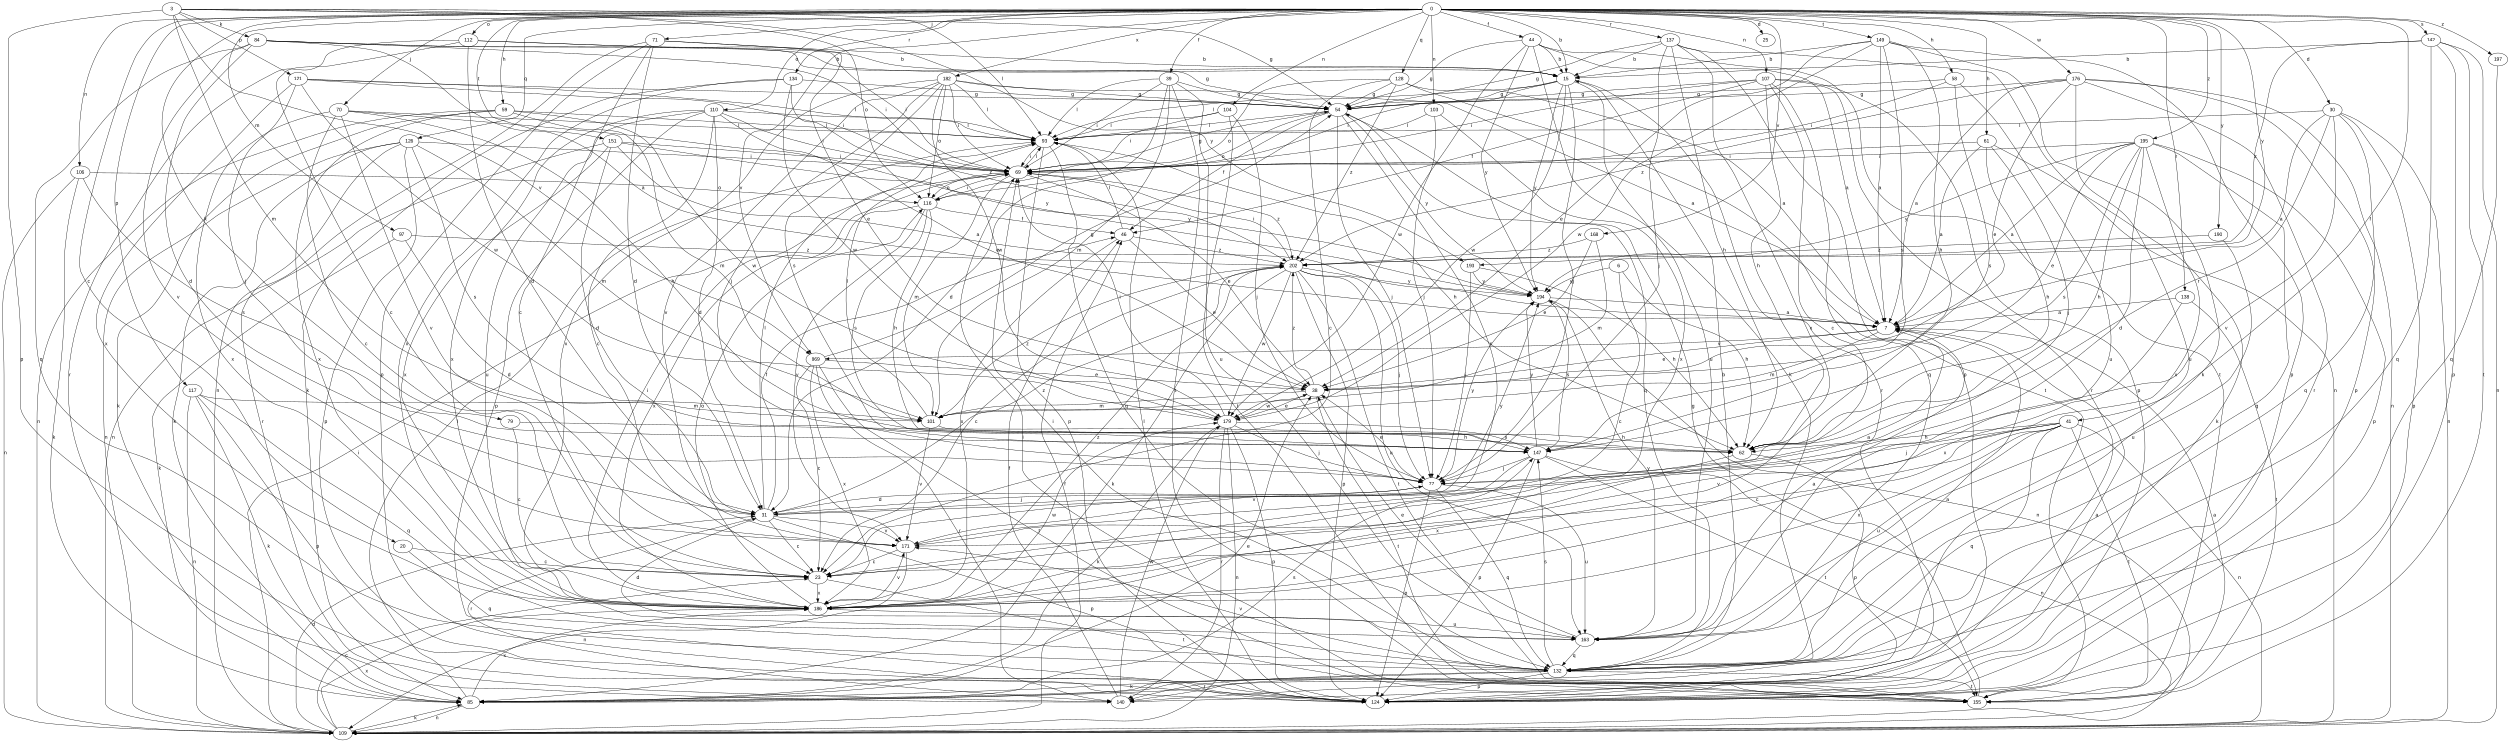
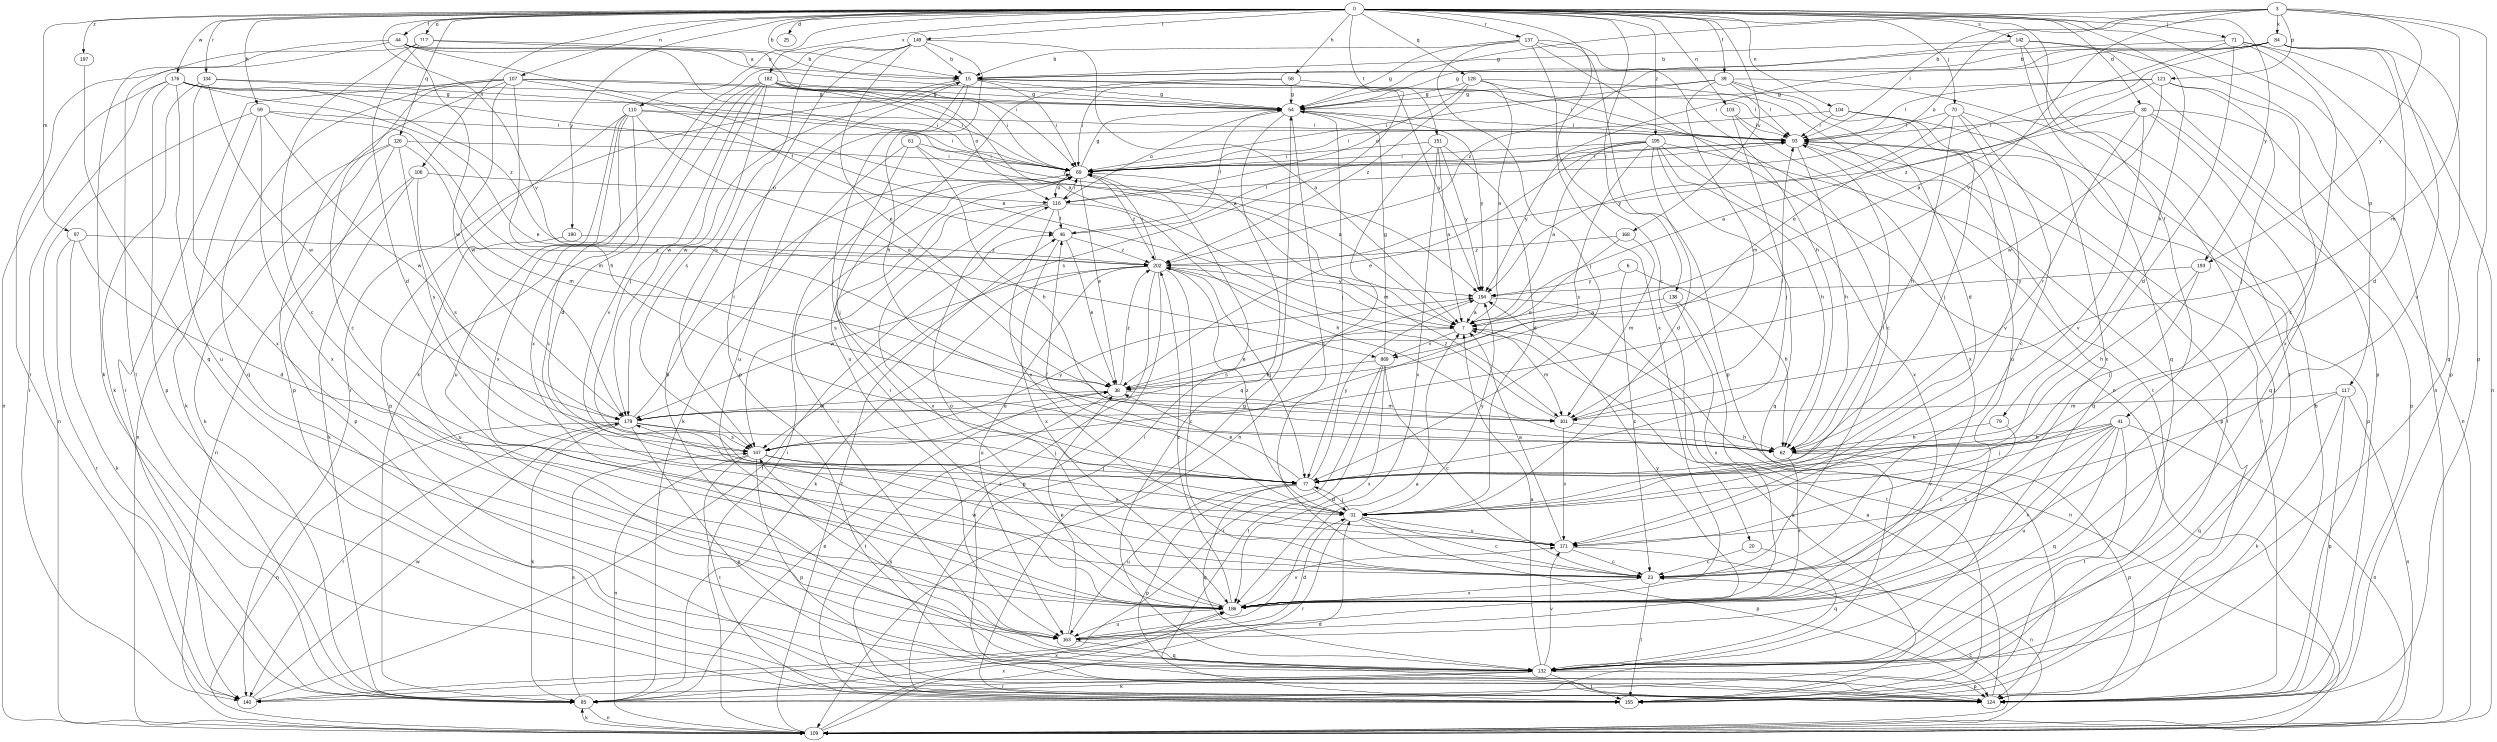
(1841, 18) -> none
(1560, 59) -> (752, 59)
(1577, 229) -> (487, 268)
(1238, 406) -> (2316, 406)
(430, 672) -> (105, 487)
